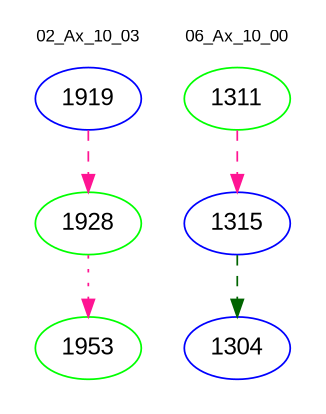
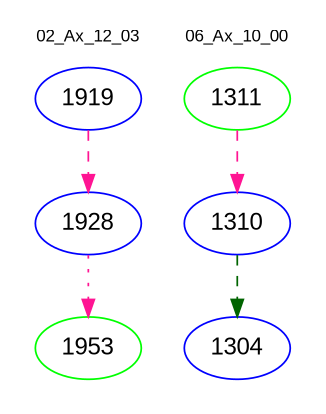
(88, 37) -> (88, 37)
(88, 223) -> (88, 223)
(237, 223) -> (237, 223)
